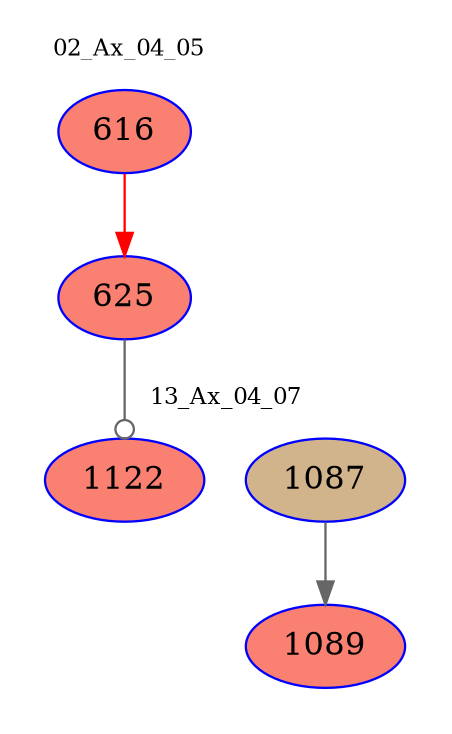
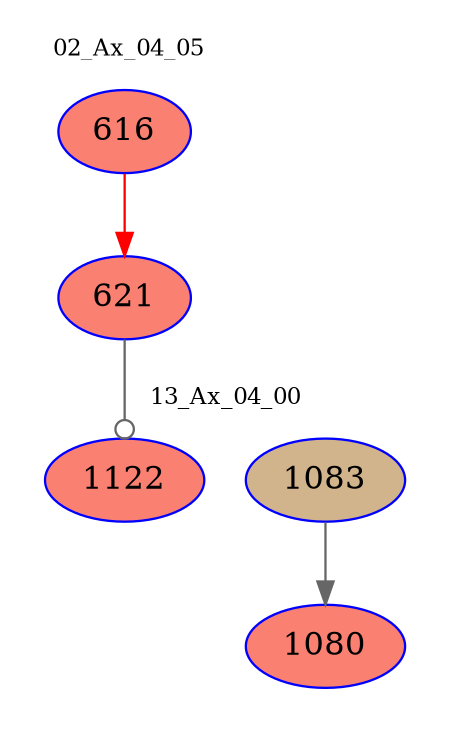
(125, 298) -> (125, 298)
(226, 398) -> (226, 398)
(325, 480) -> (325, 480)
(325, 646) -> (325, 646)
